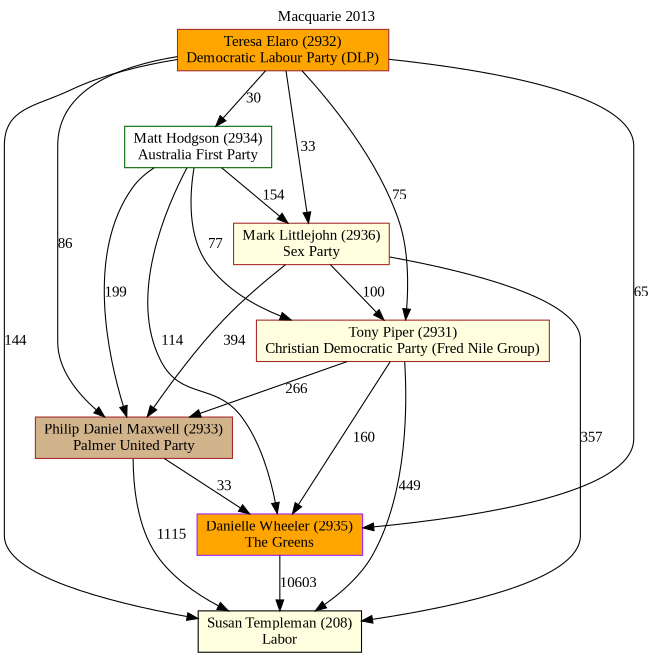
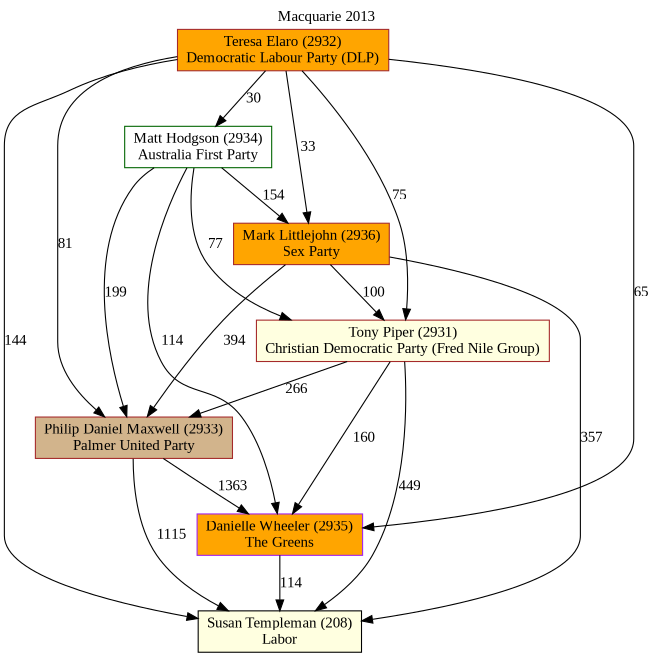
(65, 244) -> (65, 244)
(311, 244) -> (311, 244)
(224, 486) -> (233, 486)
(298, 583) -> (291, 583)
